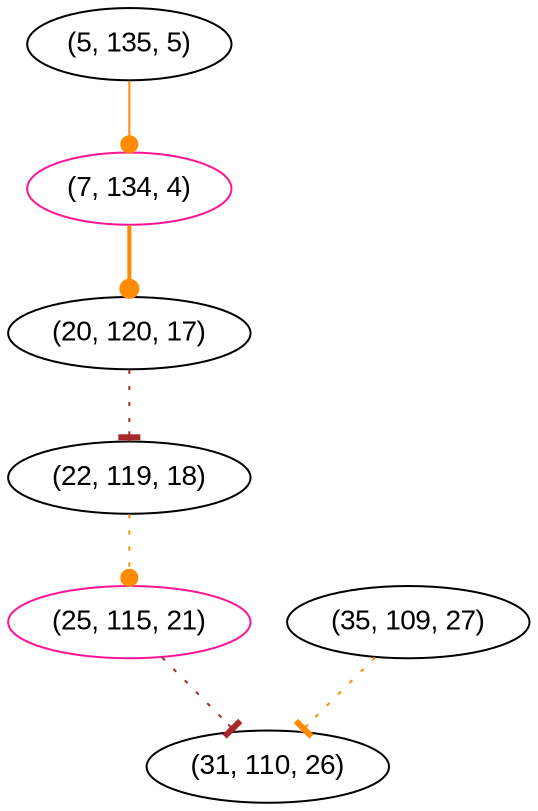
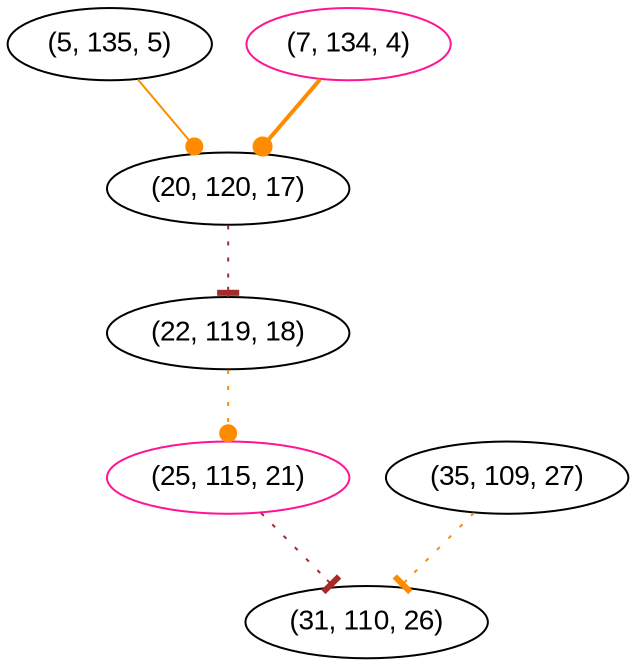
(129, 109) -> (163, 110)
